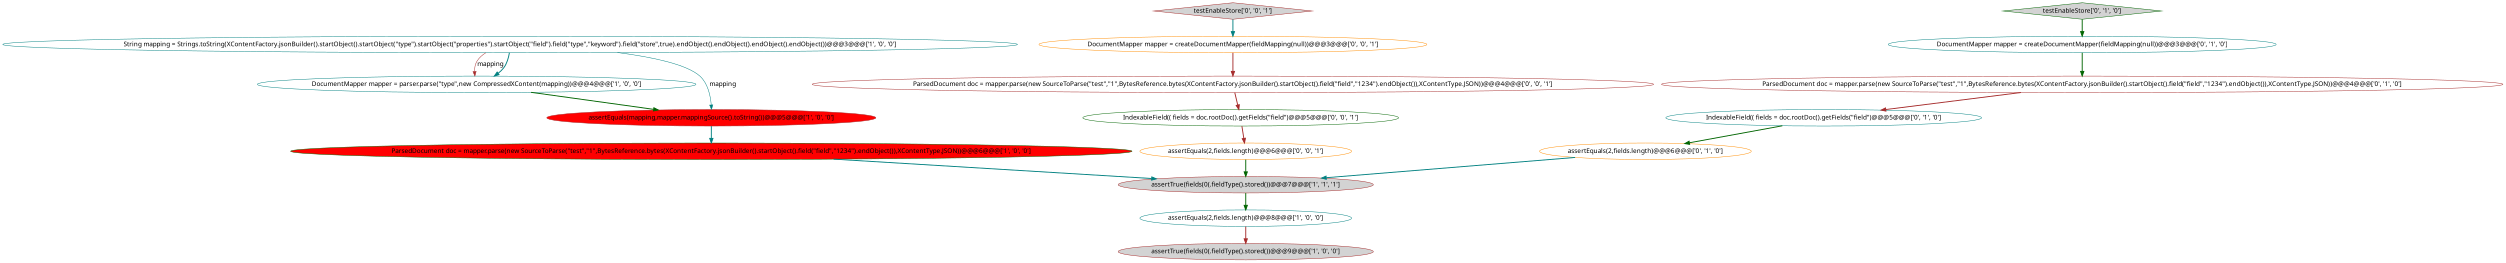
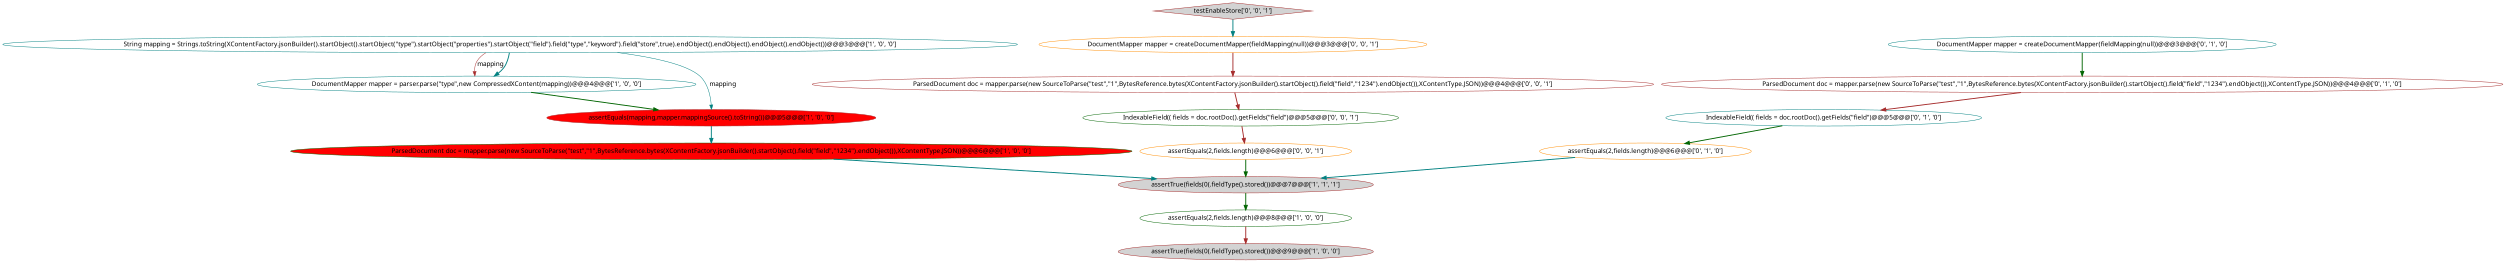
(2082, 11) -> none
(1246, 218) -> (1246, 218)
